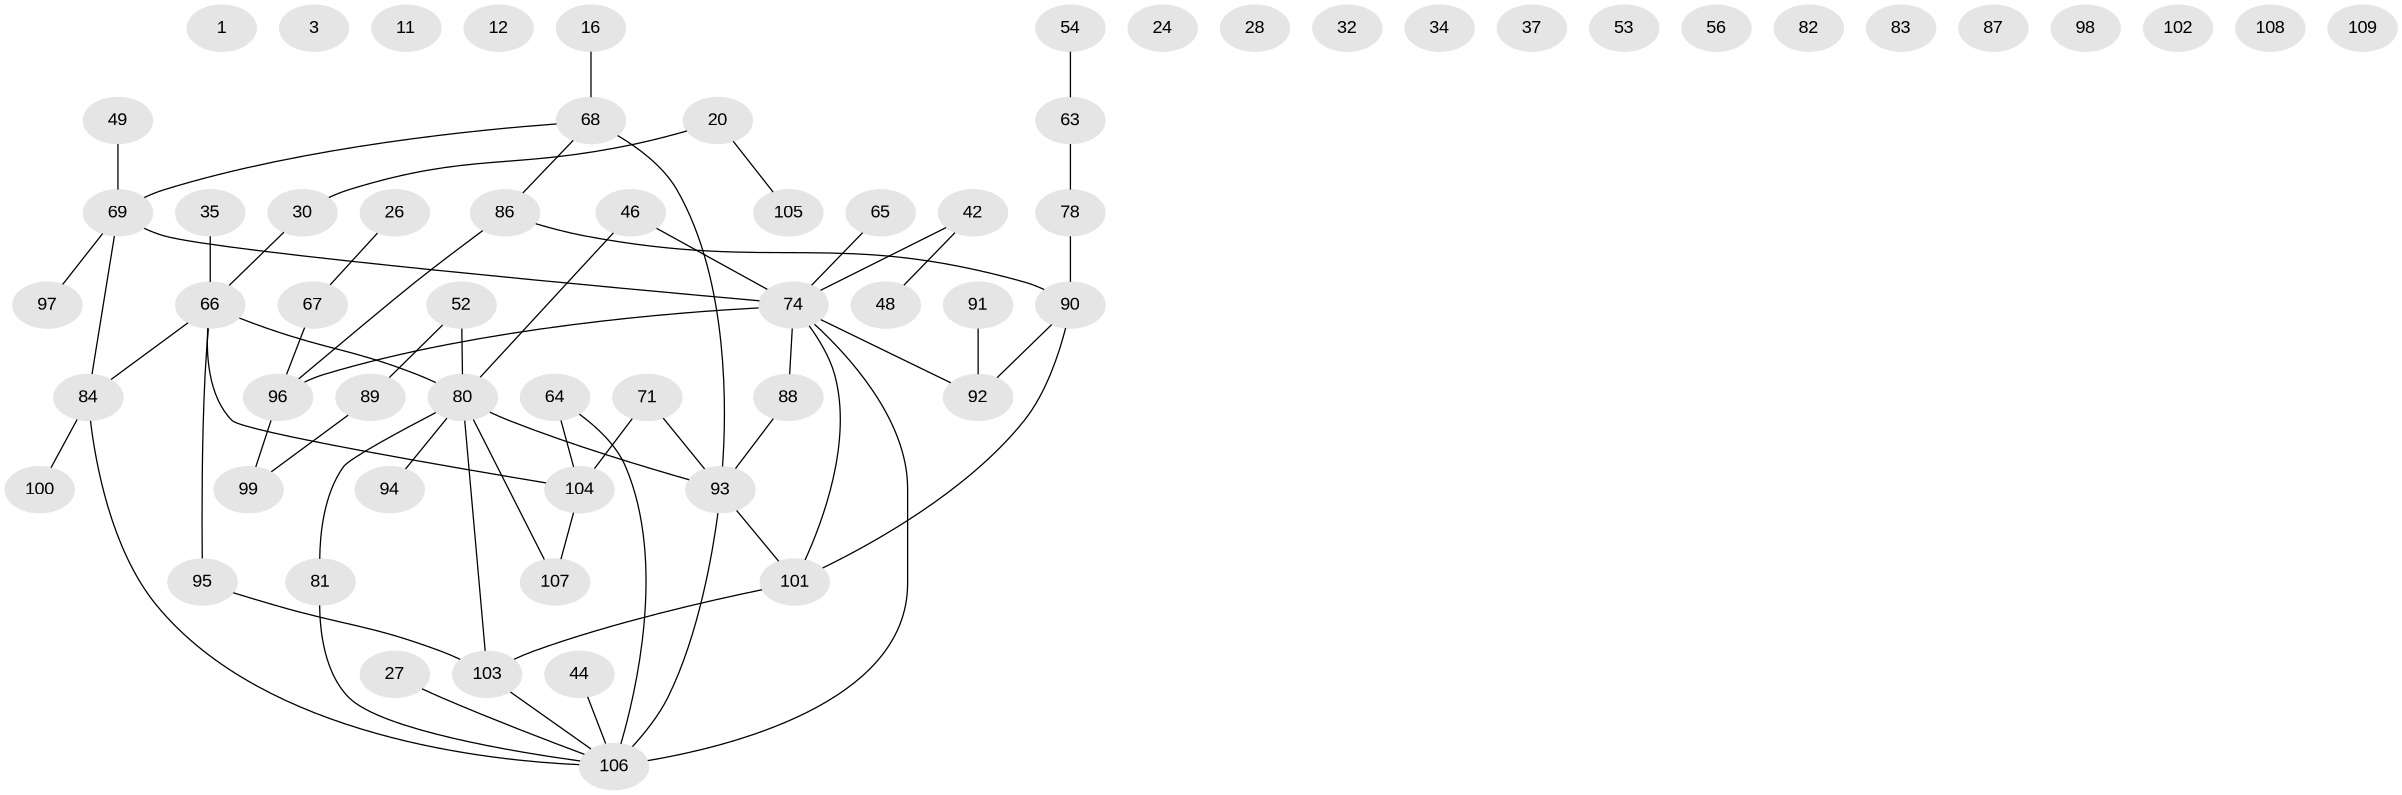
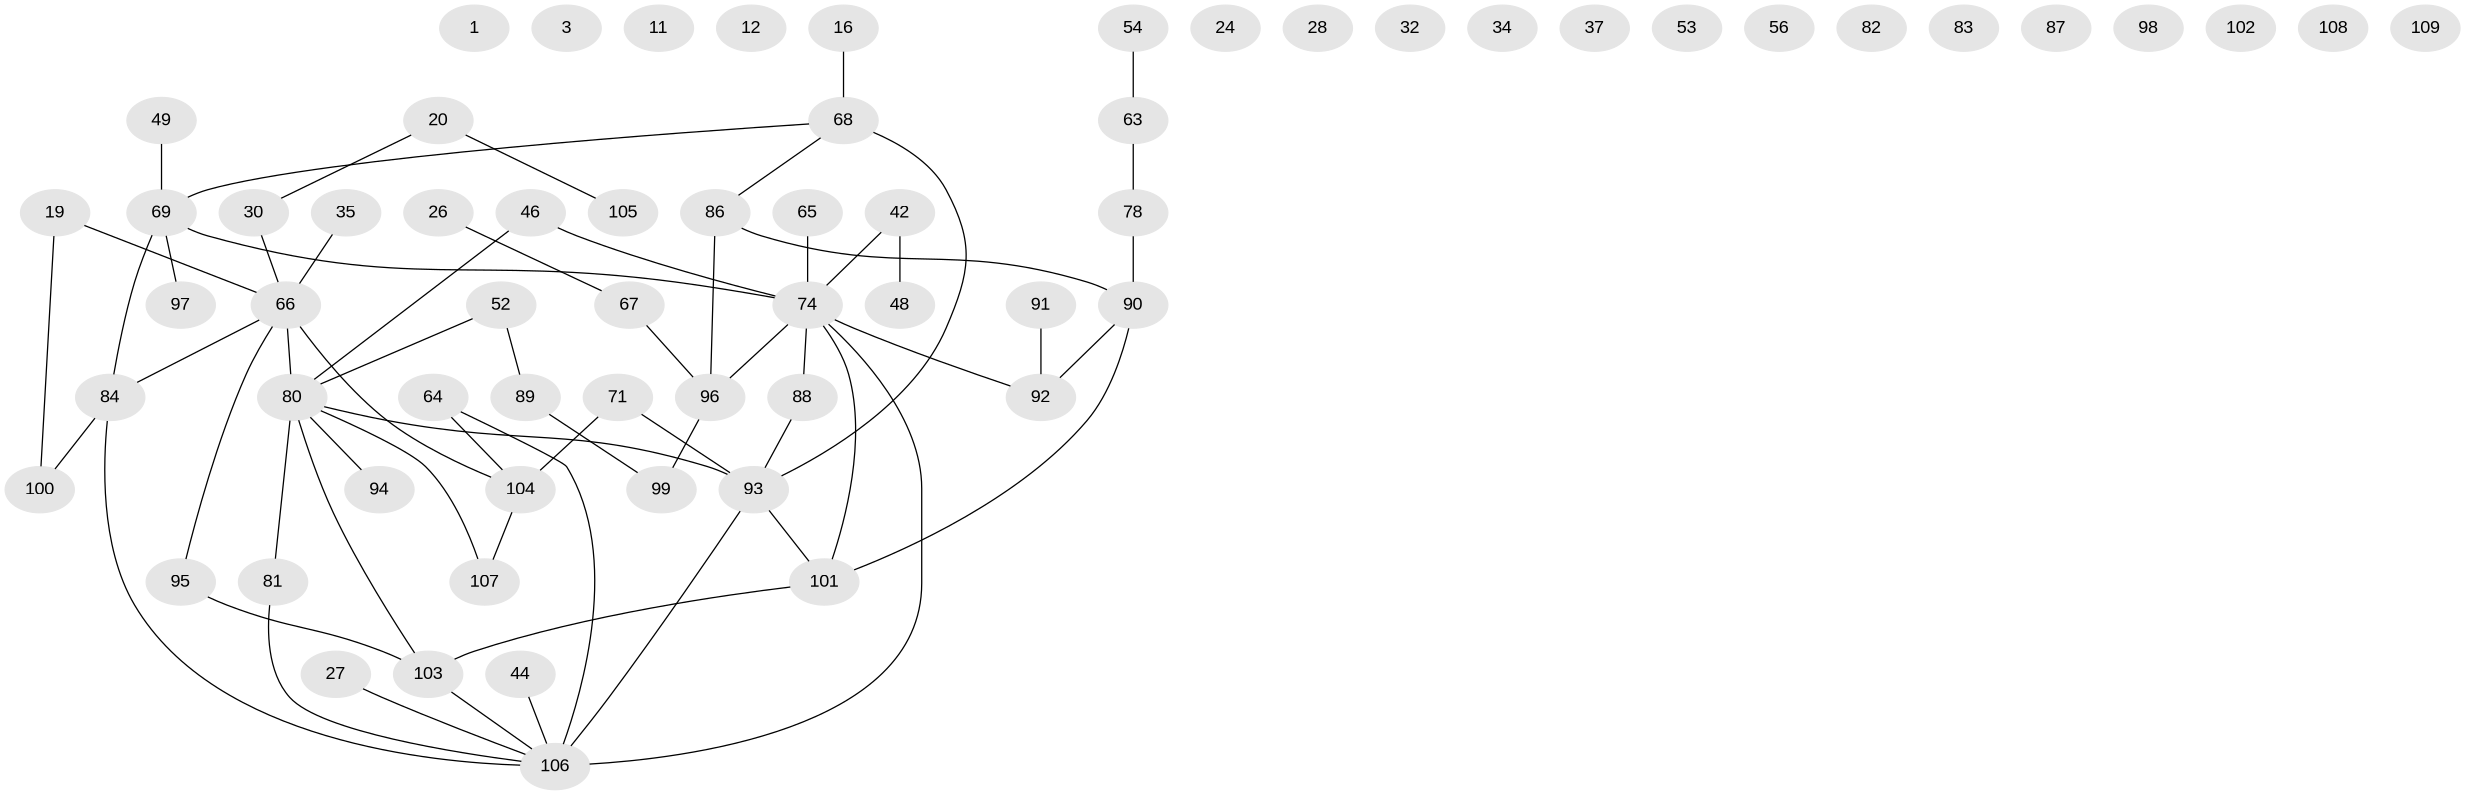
none -> (55, 213)
